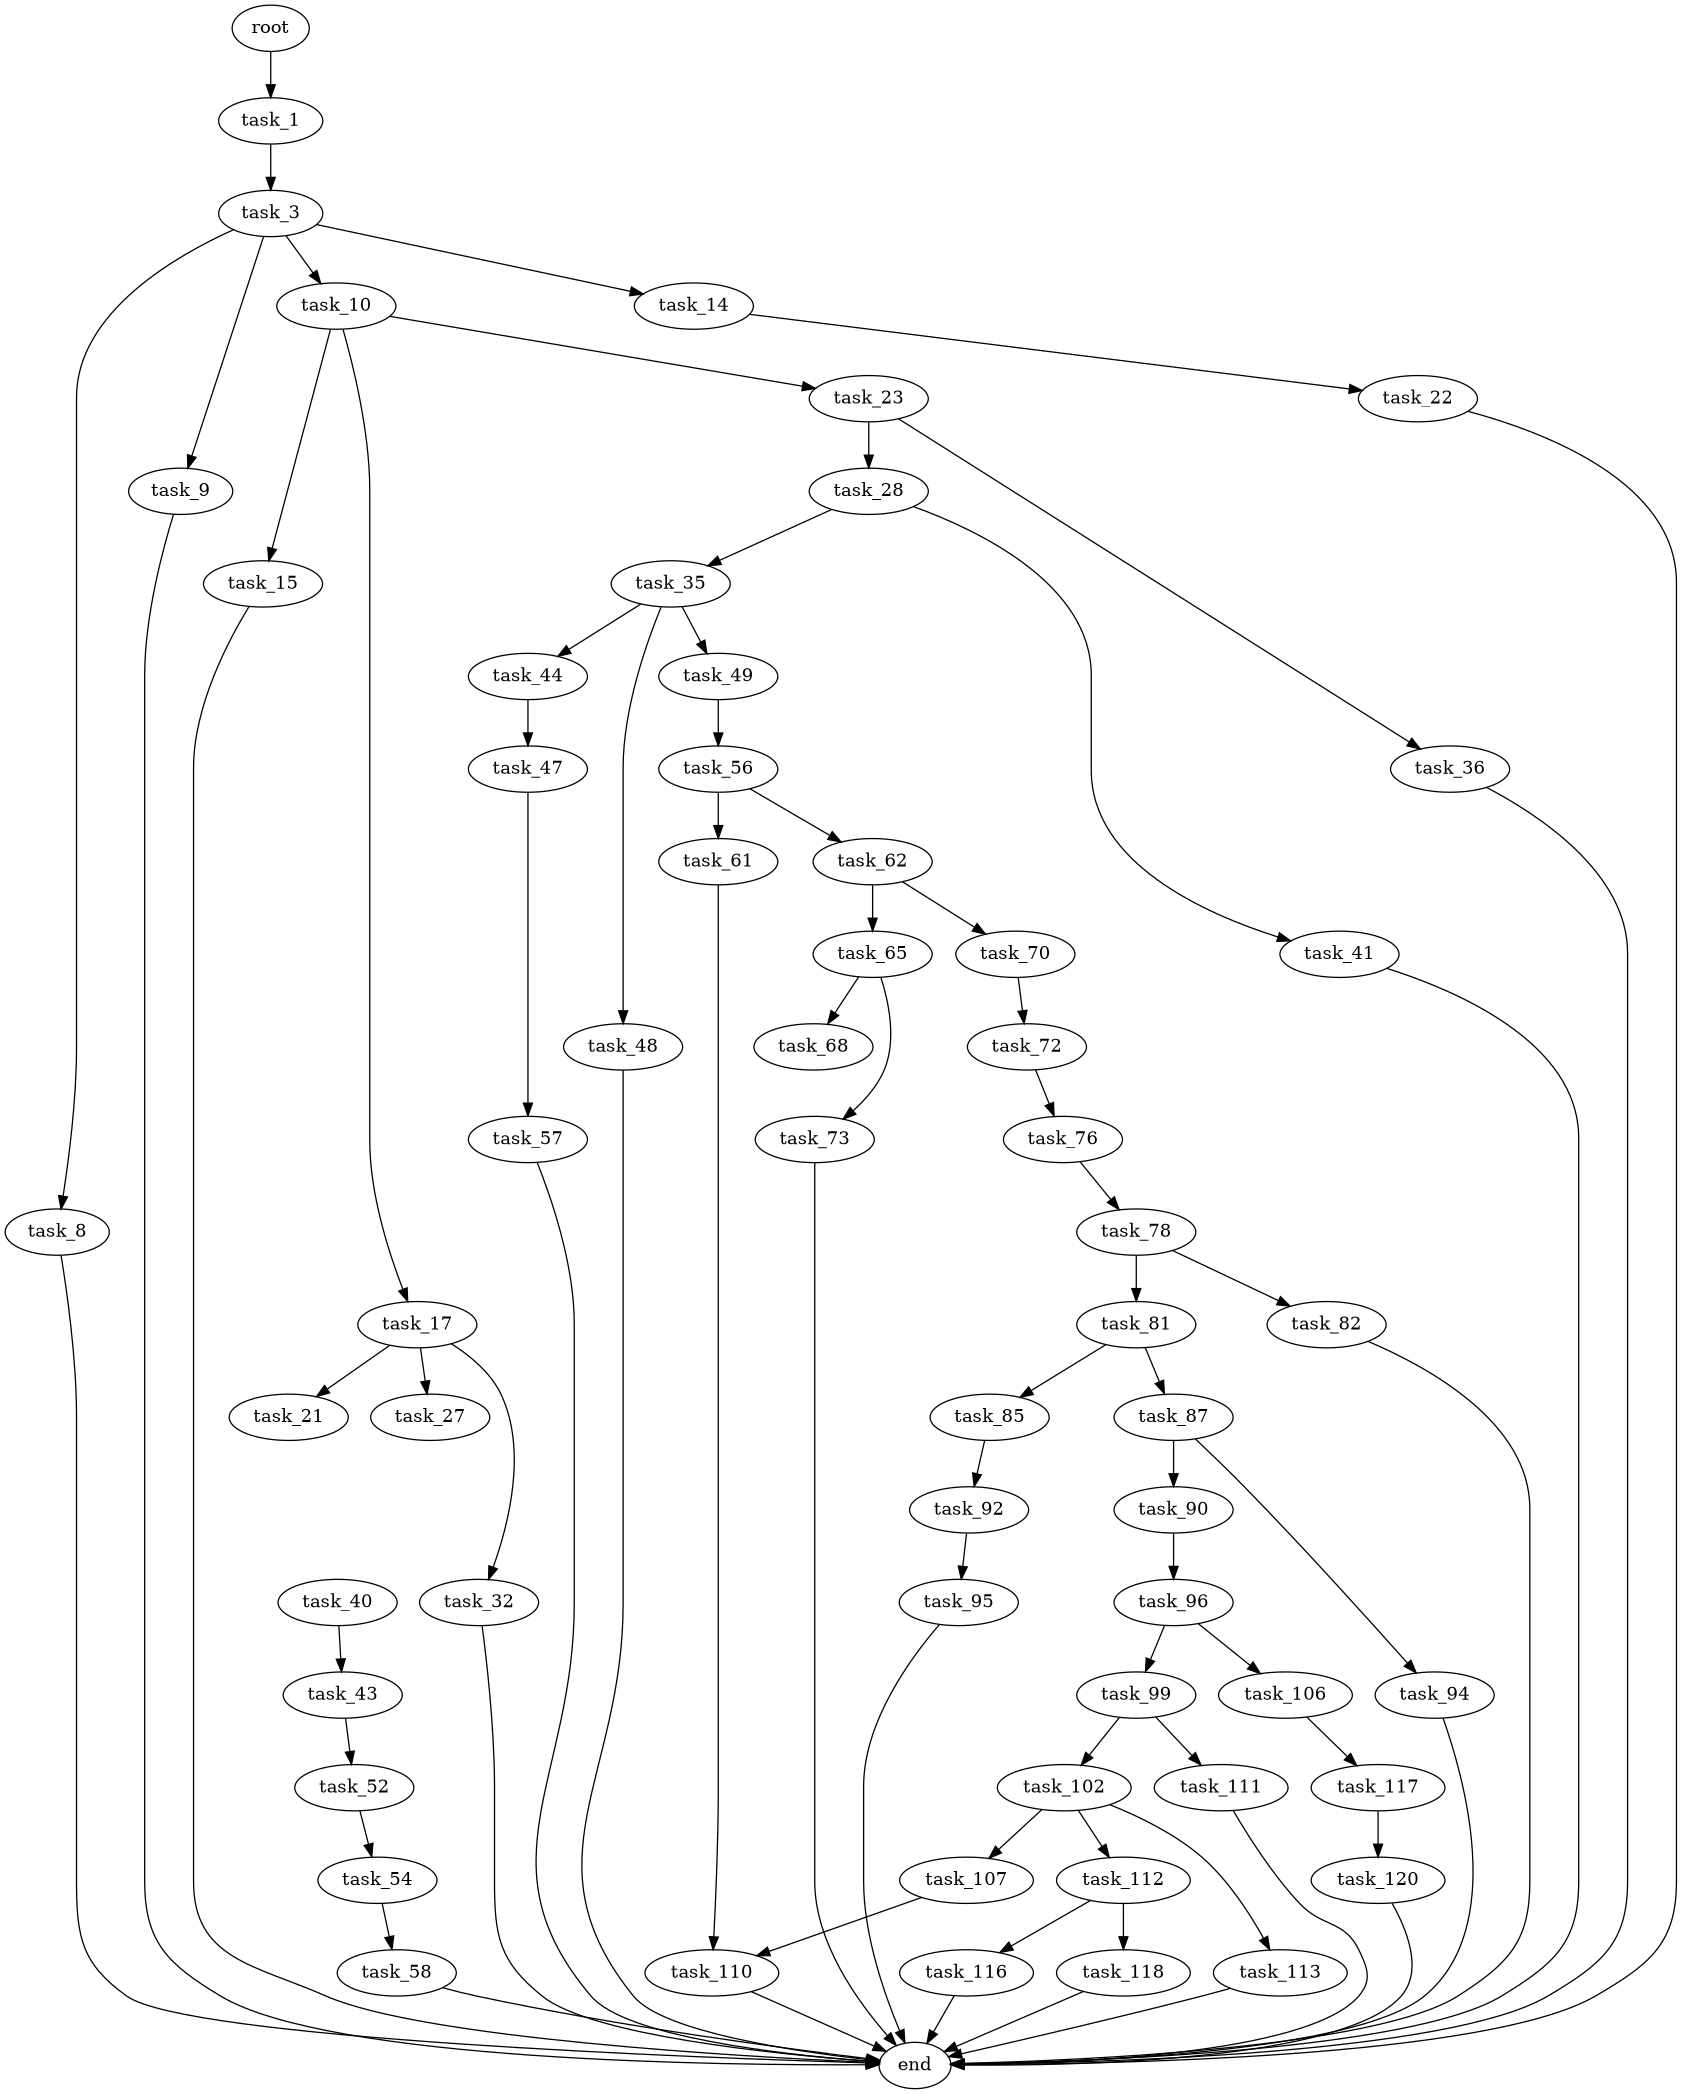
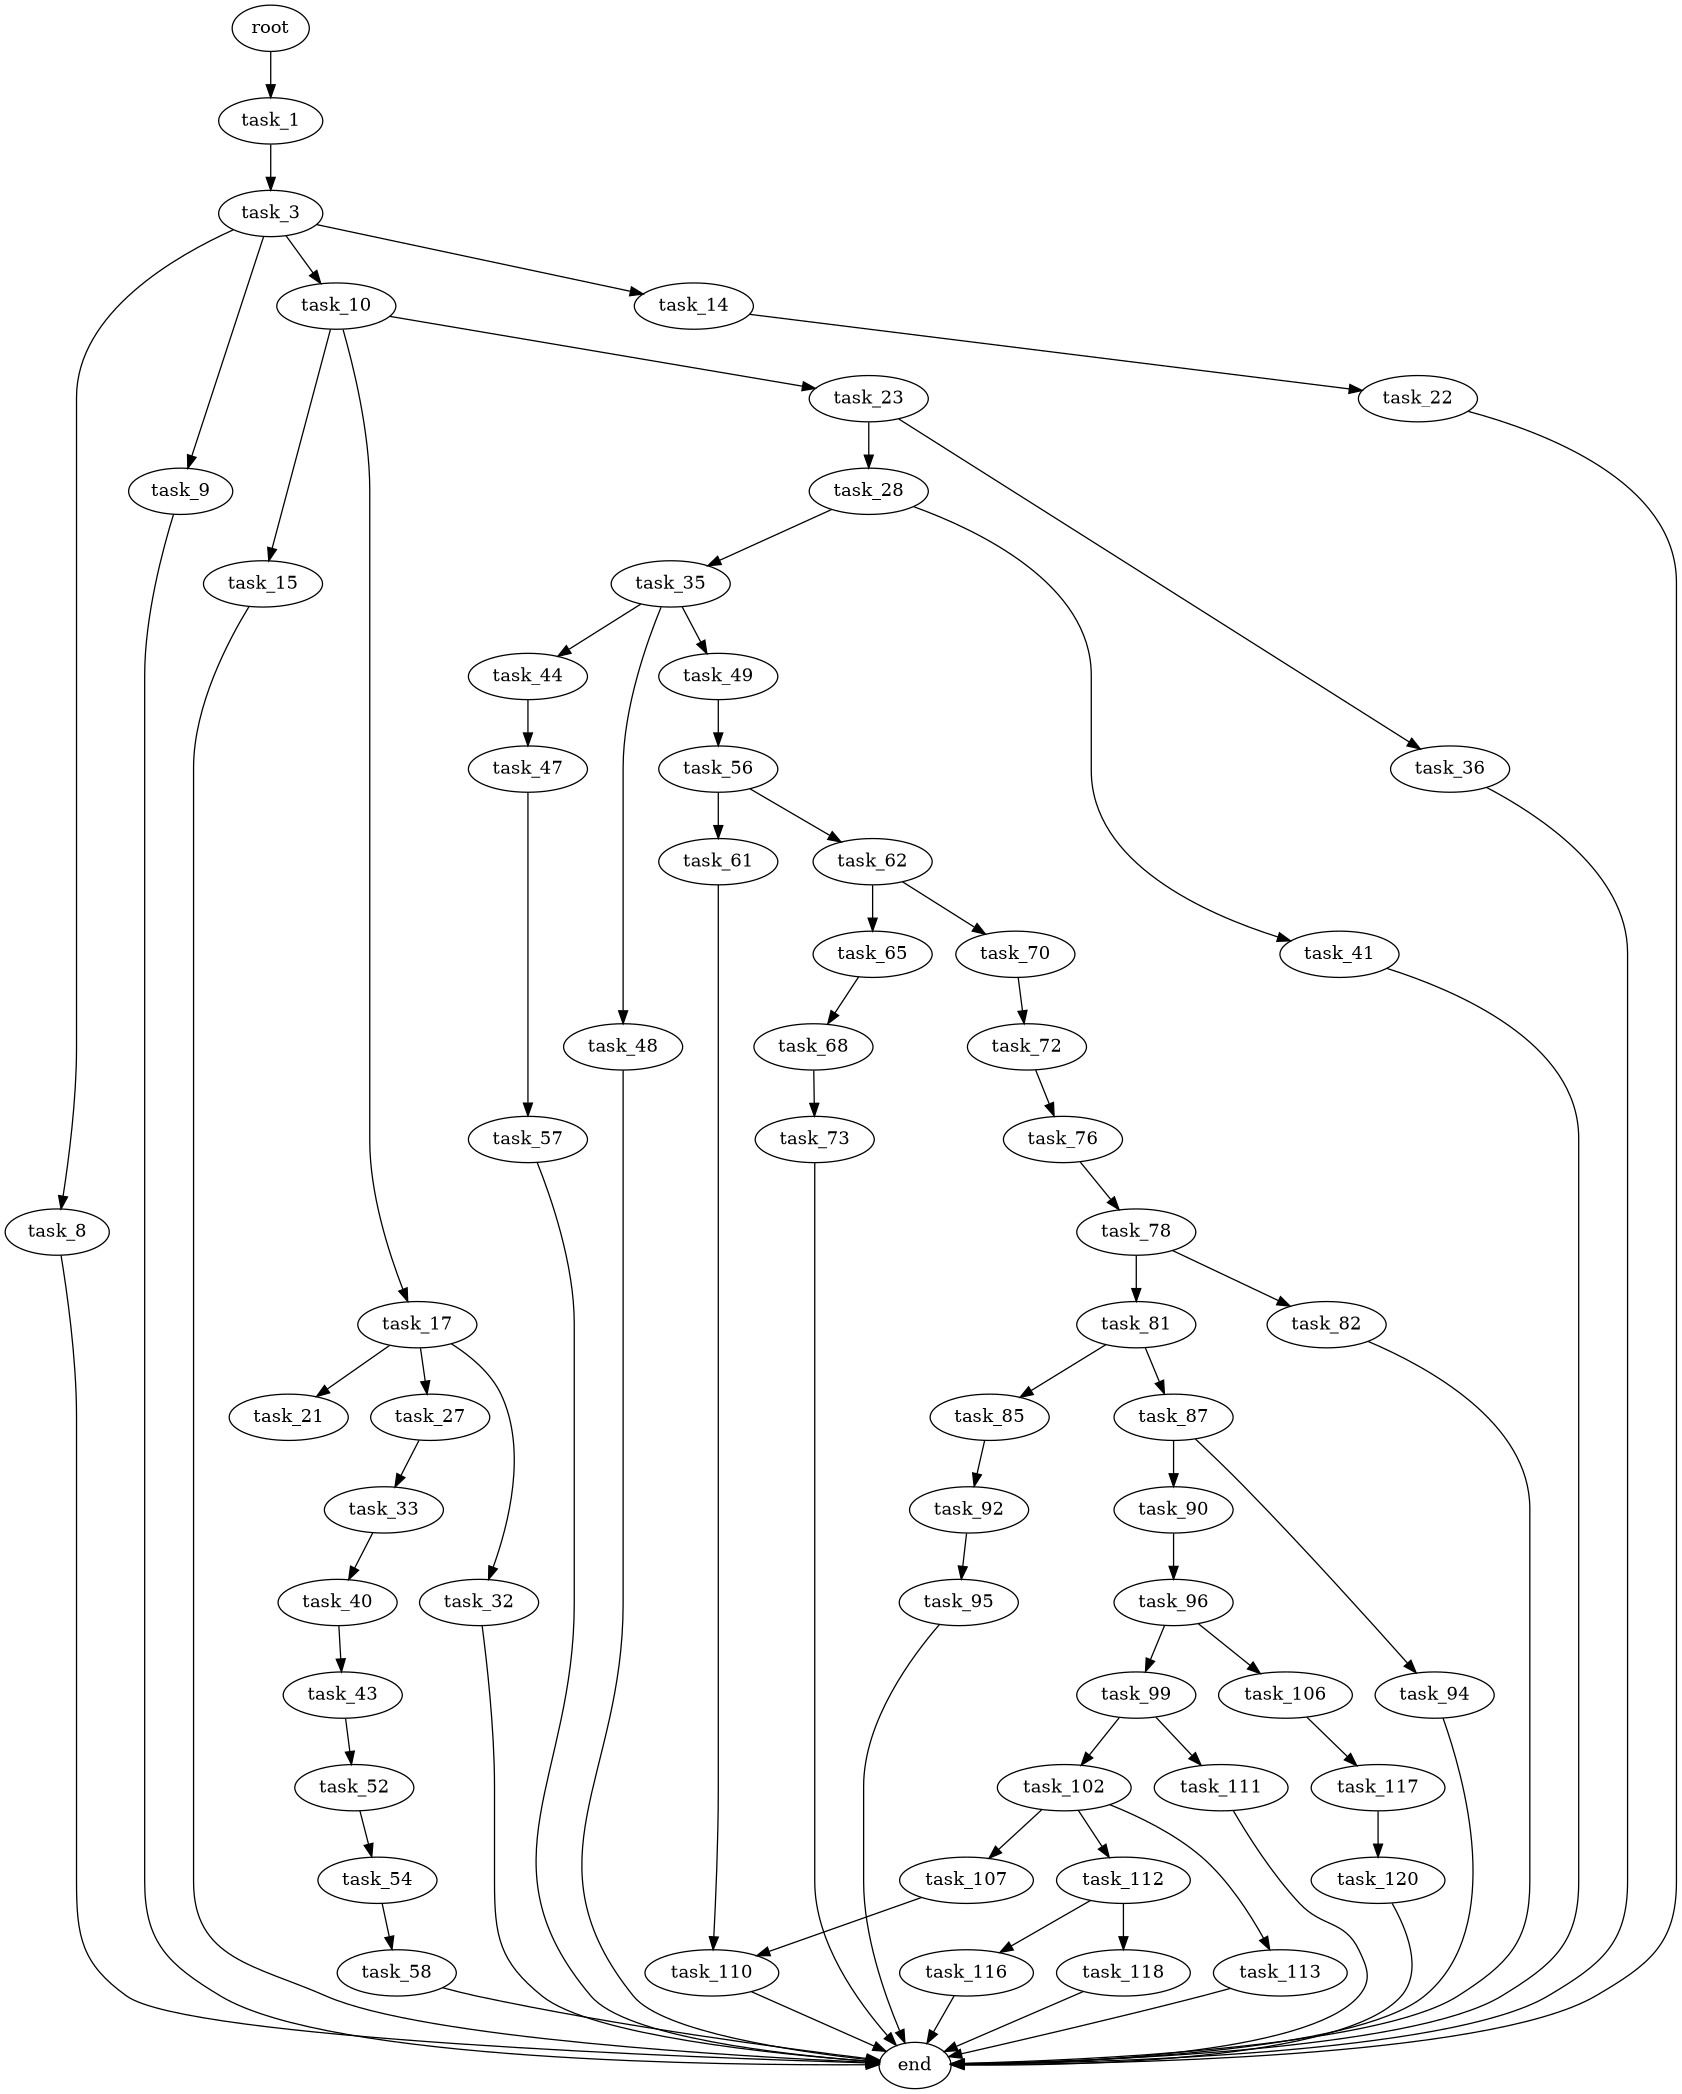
(890, 1049) -> (814, 1087)
none -> (384, 1510)
